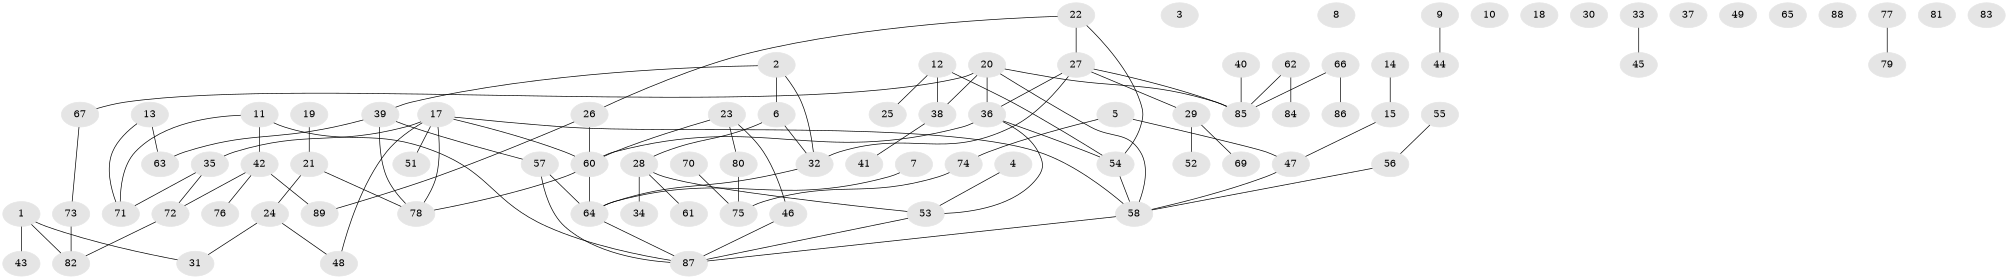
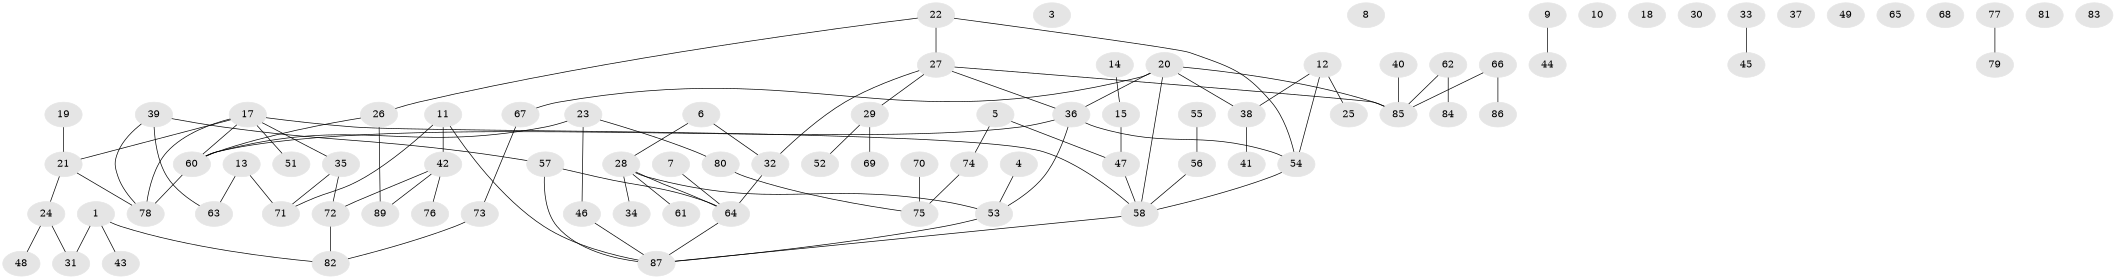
(1838, 15) -> (1945, 15)
(777, 65) -> none
(369, 178) -> (160, 138)
(589, 189) -> (676, 189)
